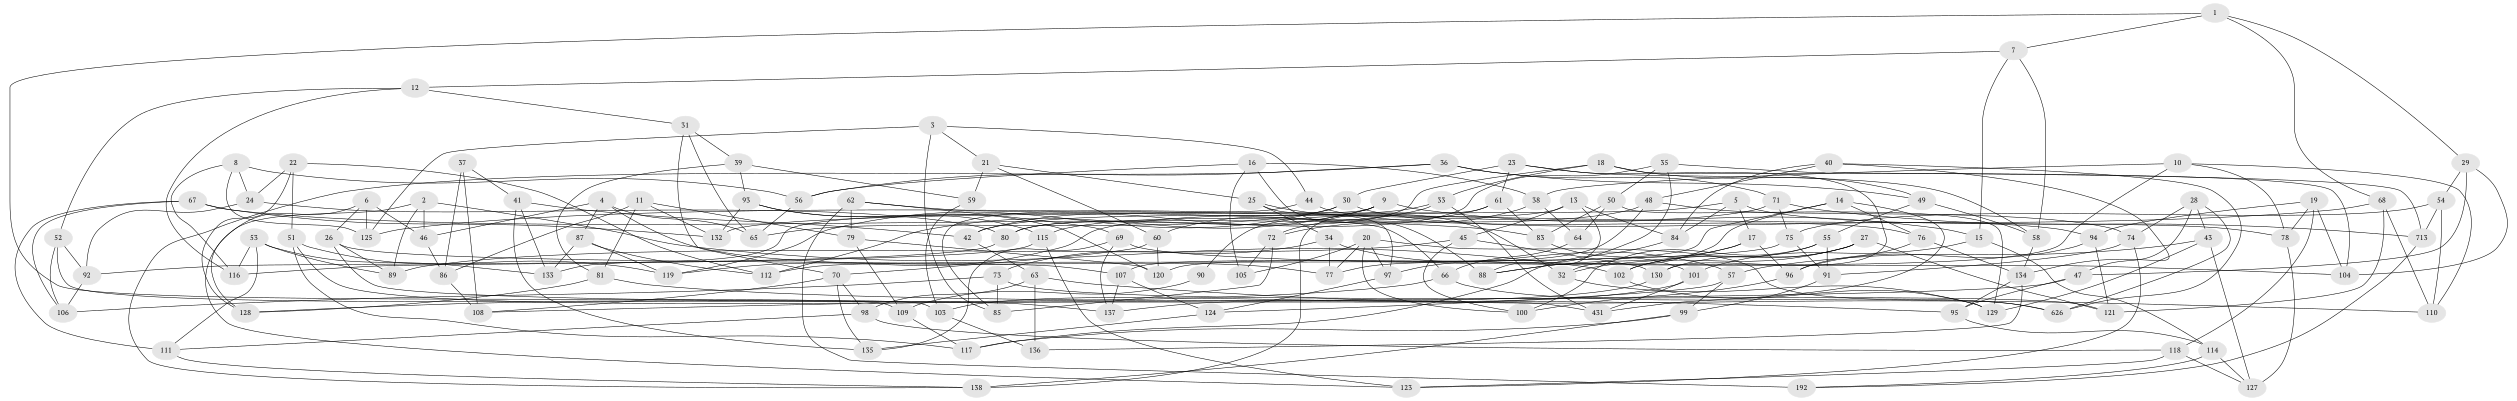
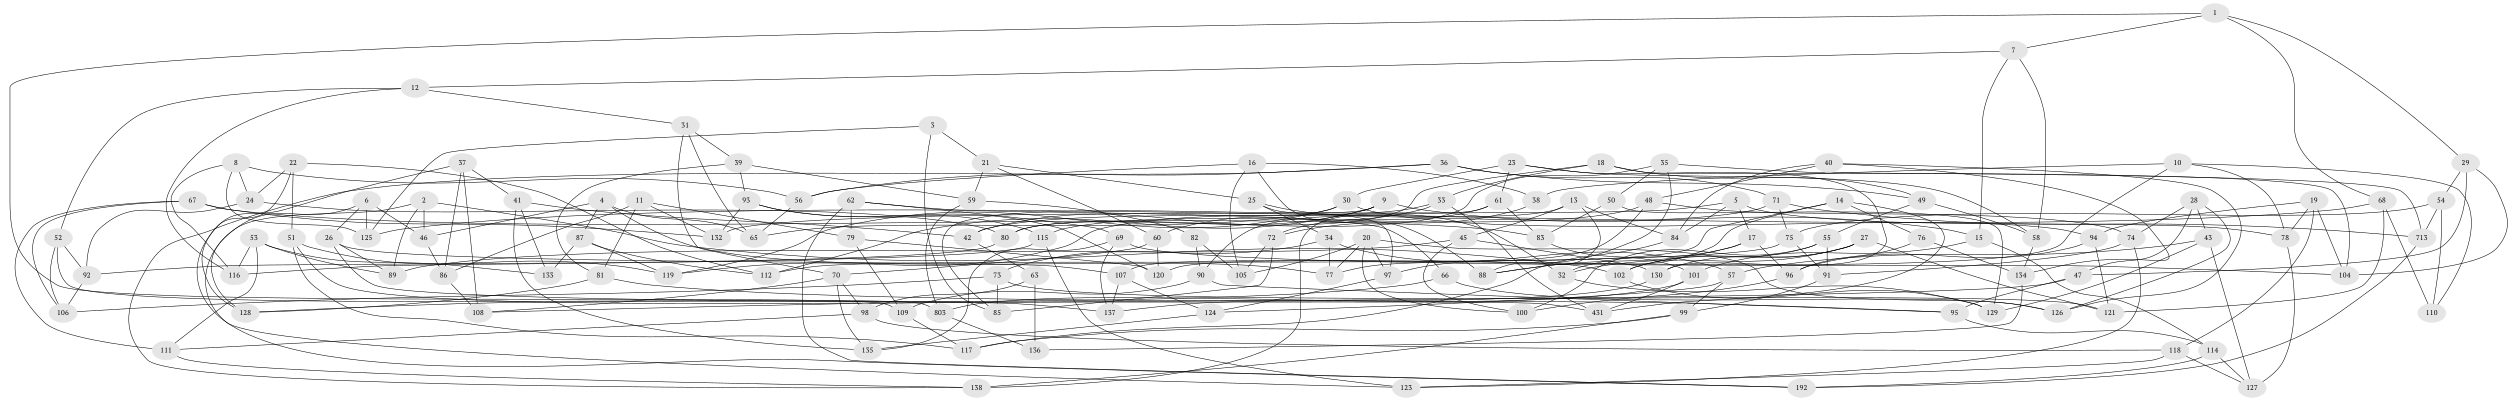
(1309, 201) -> none
none -> (1195, 238)
(1578, 238) -> none
(1988, 294) -> (1430, 294)
(1733, 302) -> none
(940, 313) -> (940, 313)
(2057, 313) -> (2057, 313)
none -> (827, 360)
